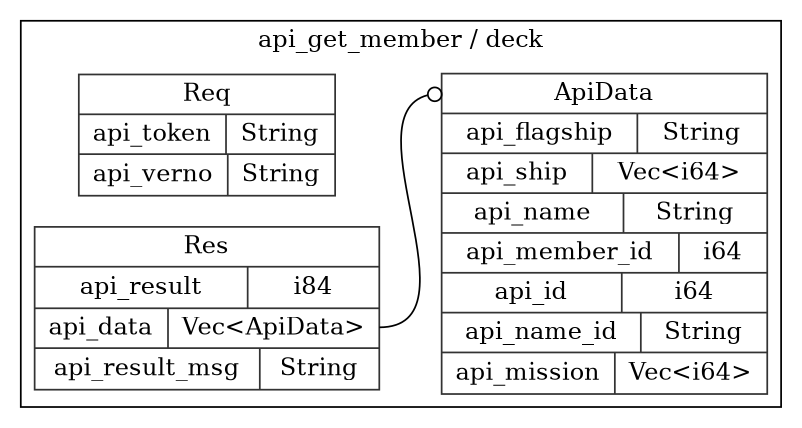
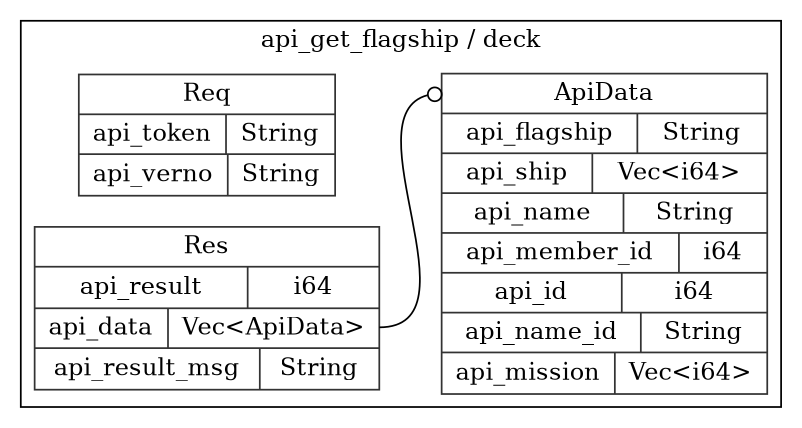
(401, 41) -> (401, 41)
(313, 287) -> (313, 287)
